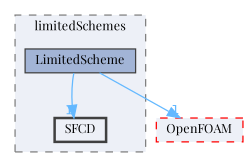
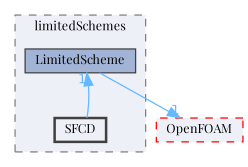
(72, 89) -> (89, 102)
